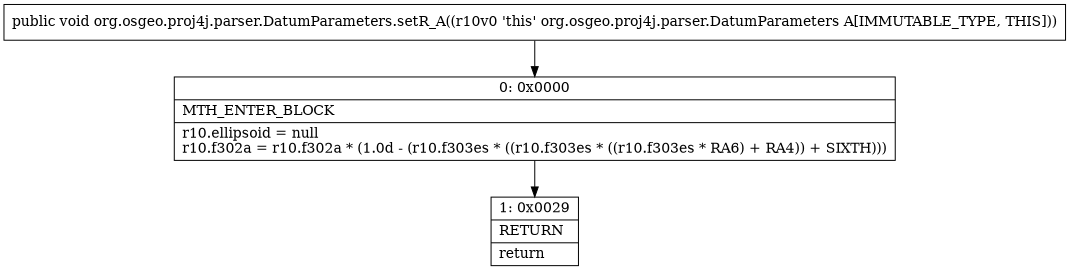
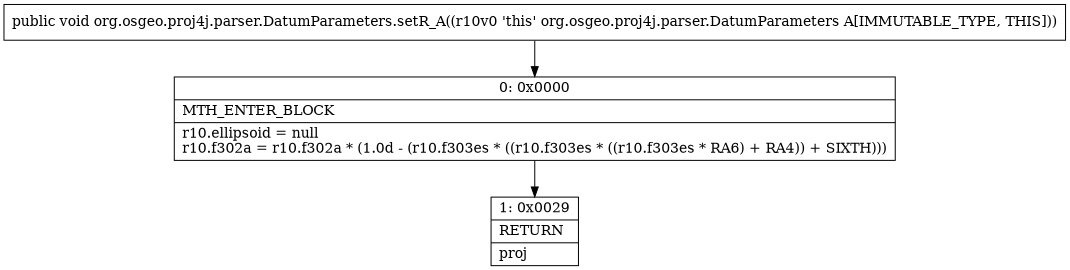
(522, 254) -> (513, 254)
